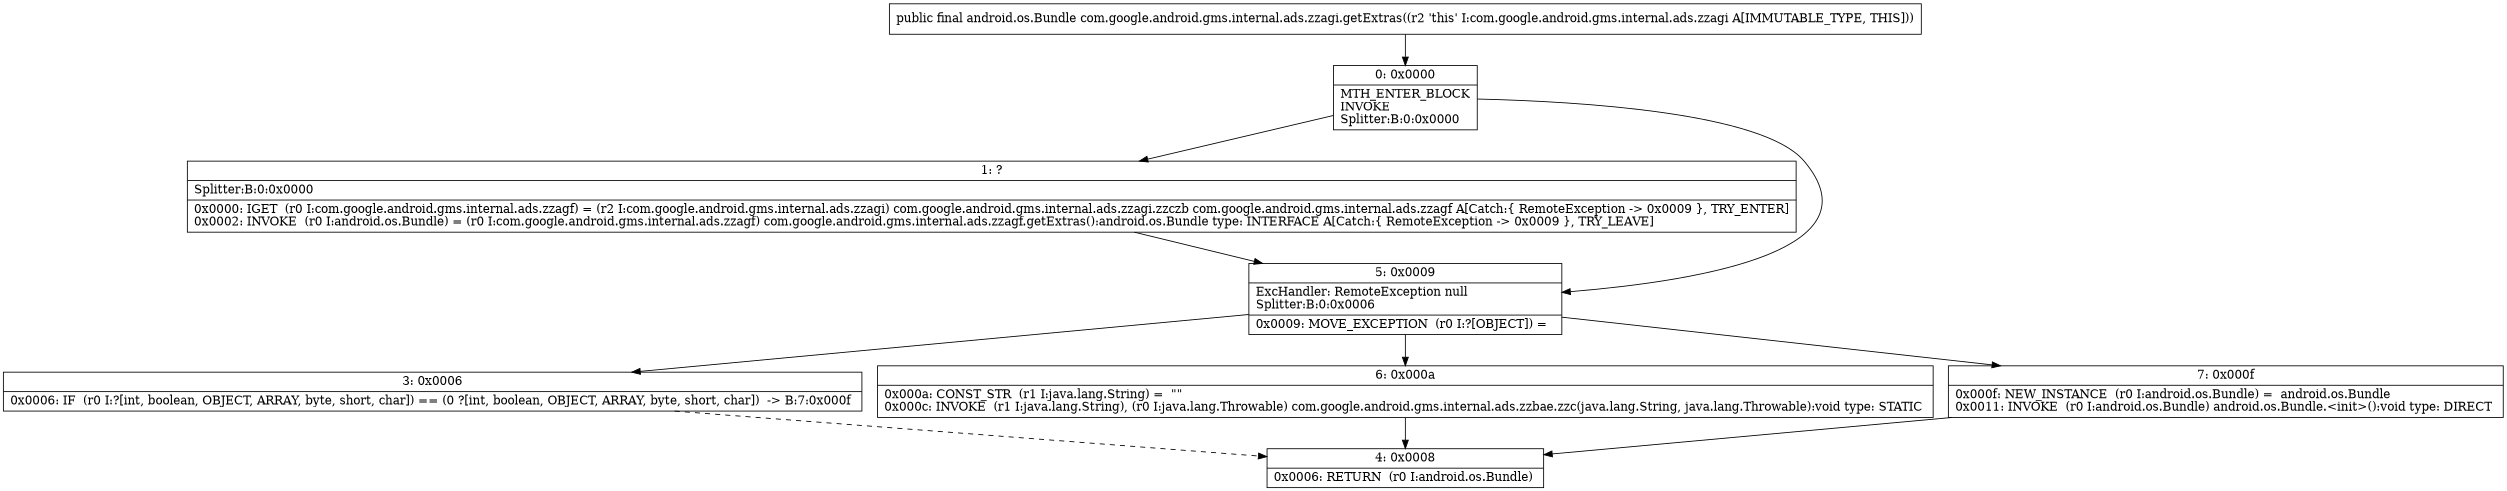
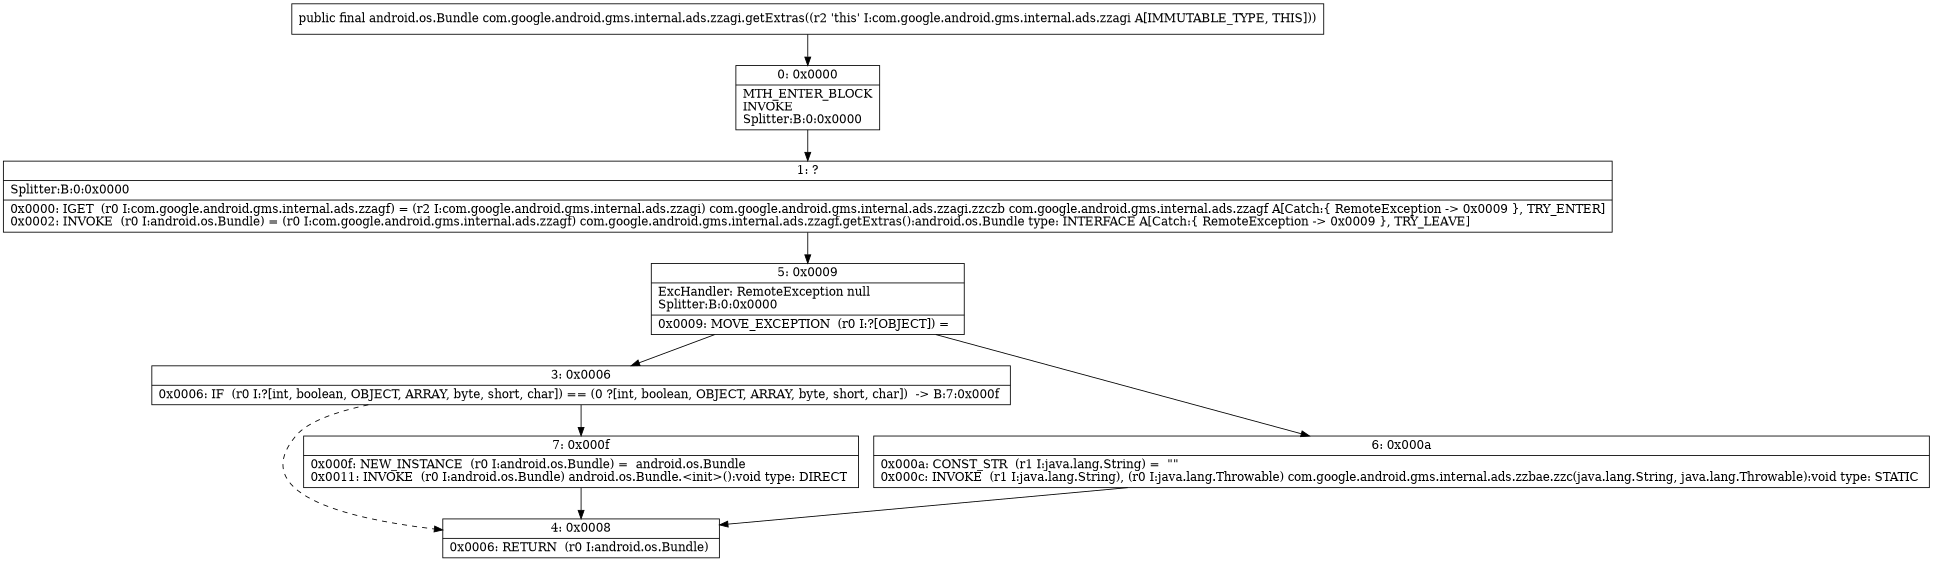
(1799, 157) -> none
(1316, 305) -> (718, 305)
(1777, 341) -> (581, 416)
